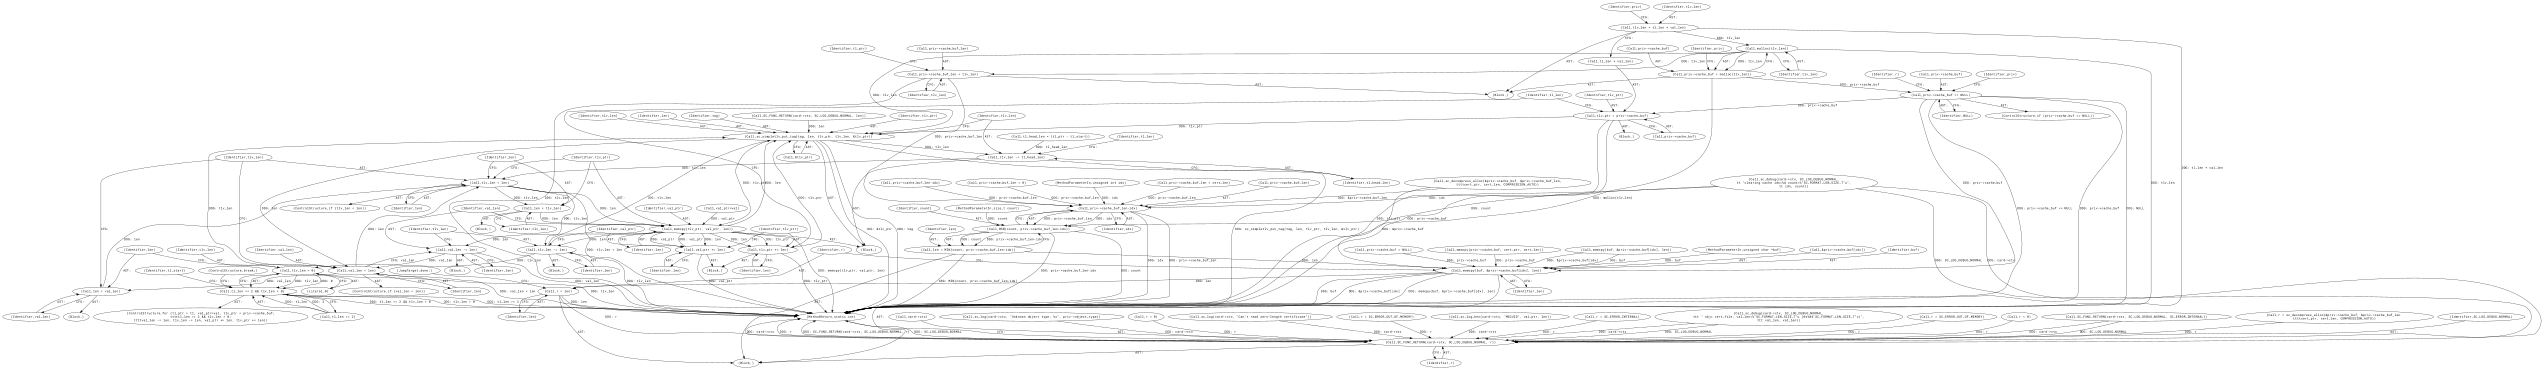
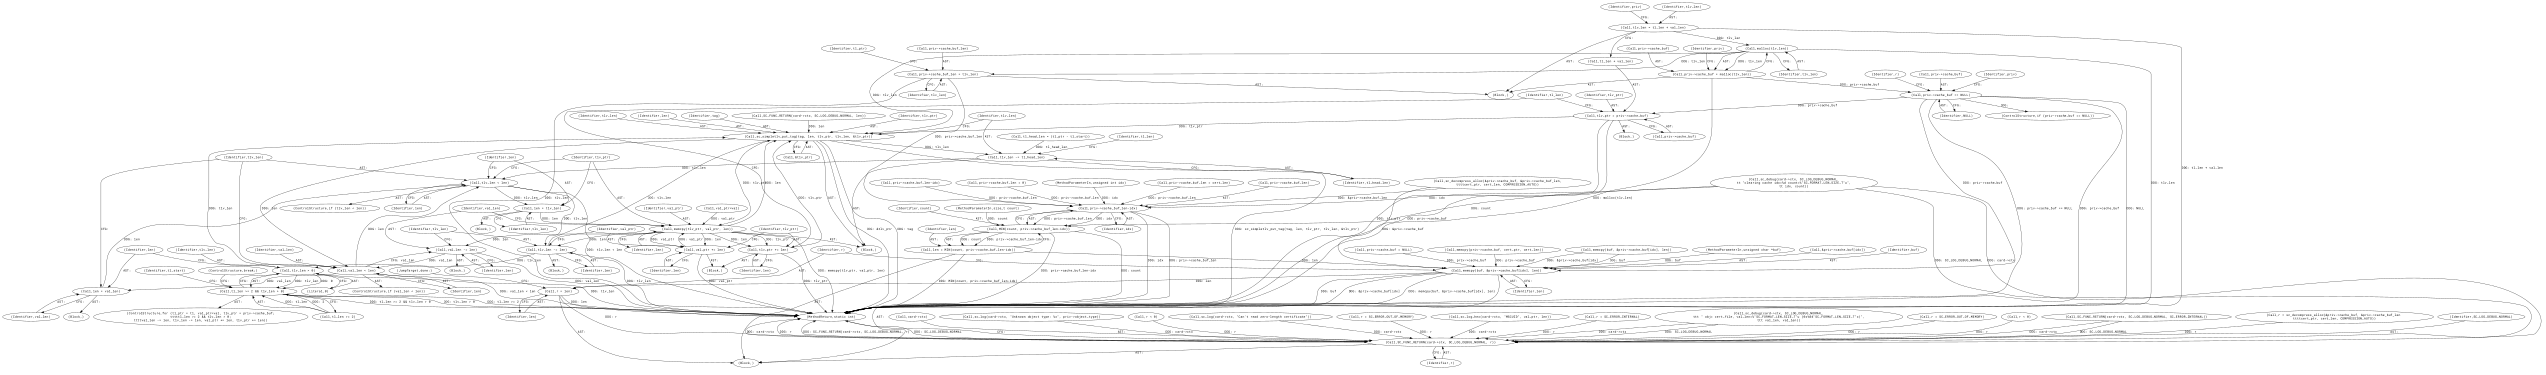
(2006, 105) -> (2006, 105)
(589, 198) -> none
